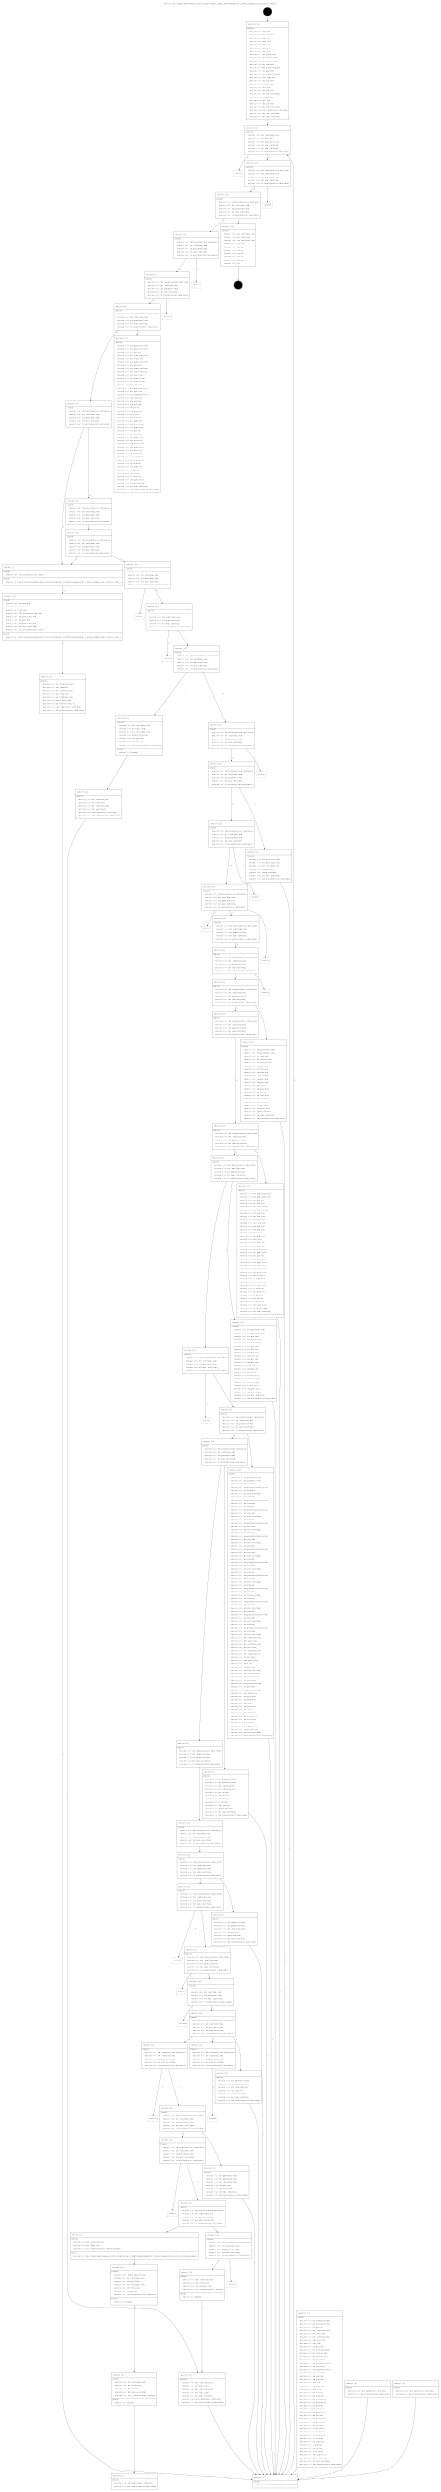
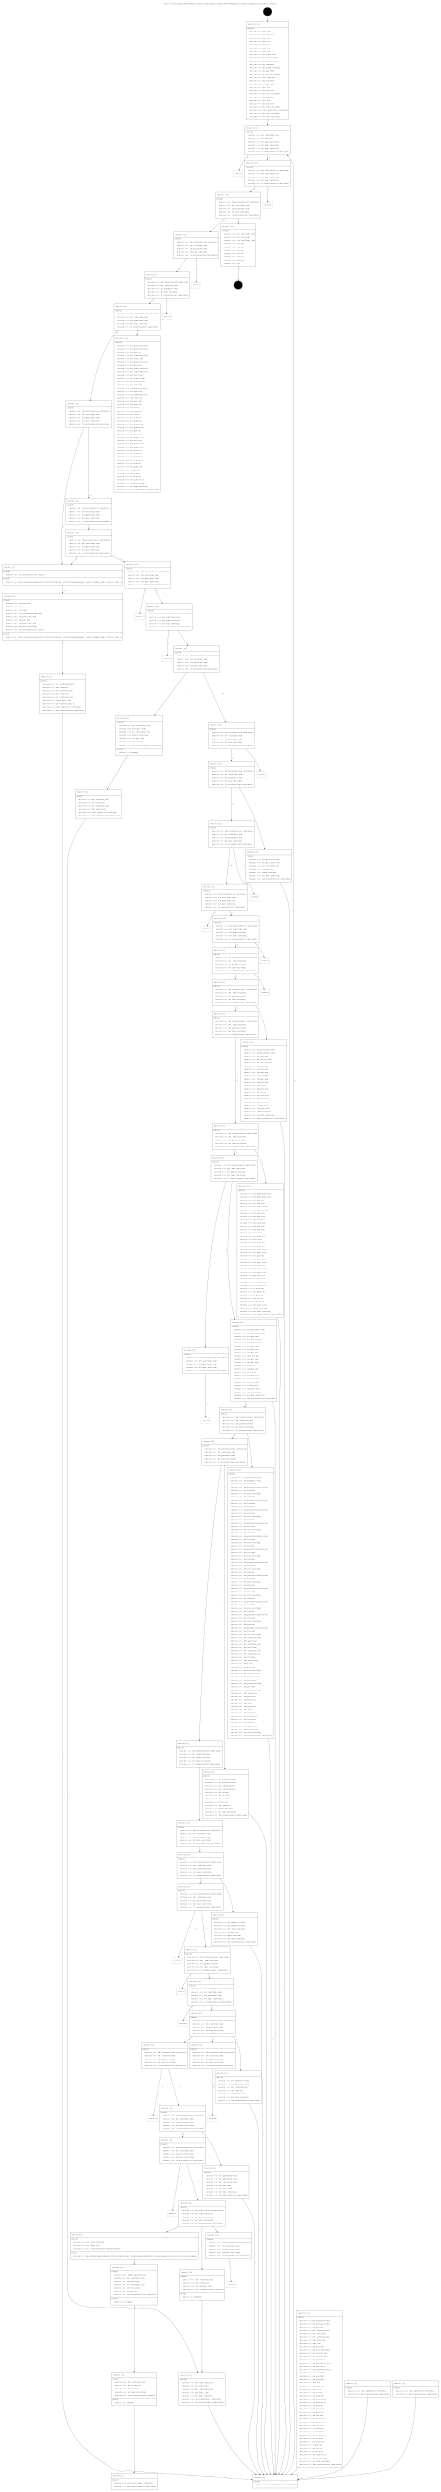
(265, 929) -> (260, 949)
(223, 1390) -> (245, 1404)
(216, 2264) -> (202, 2248)
